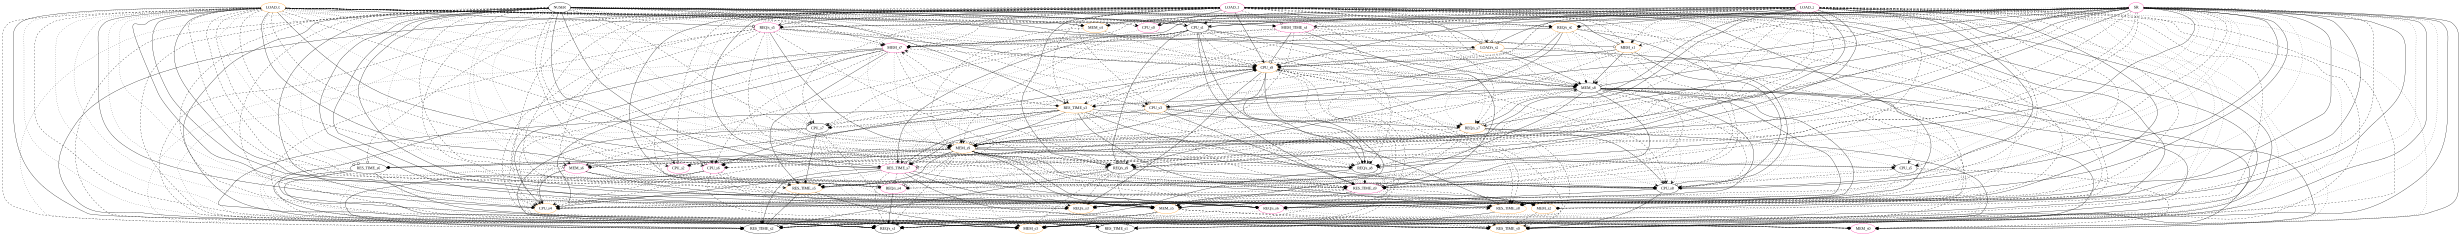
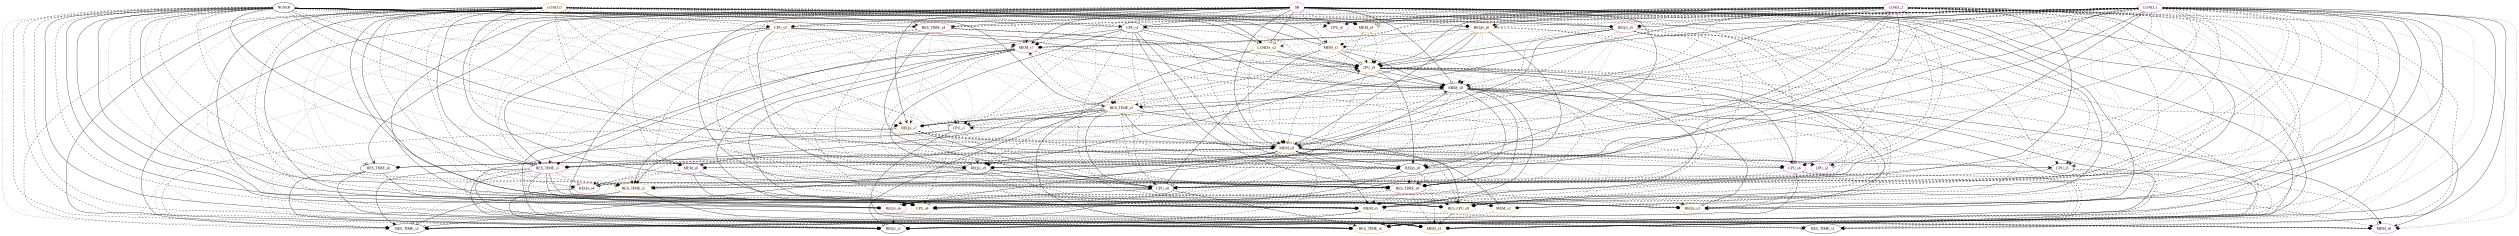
(1294, 28) -> (934, 28)
(1413, 96) -> (1052, 44)
(1508, 209) -> (1458, 209)
